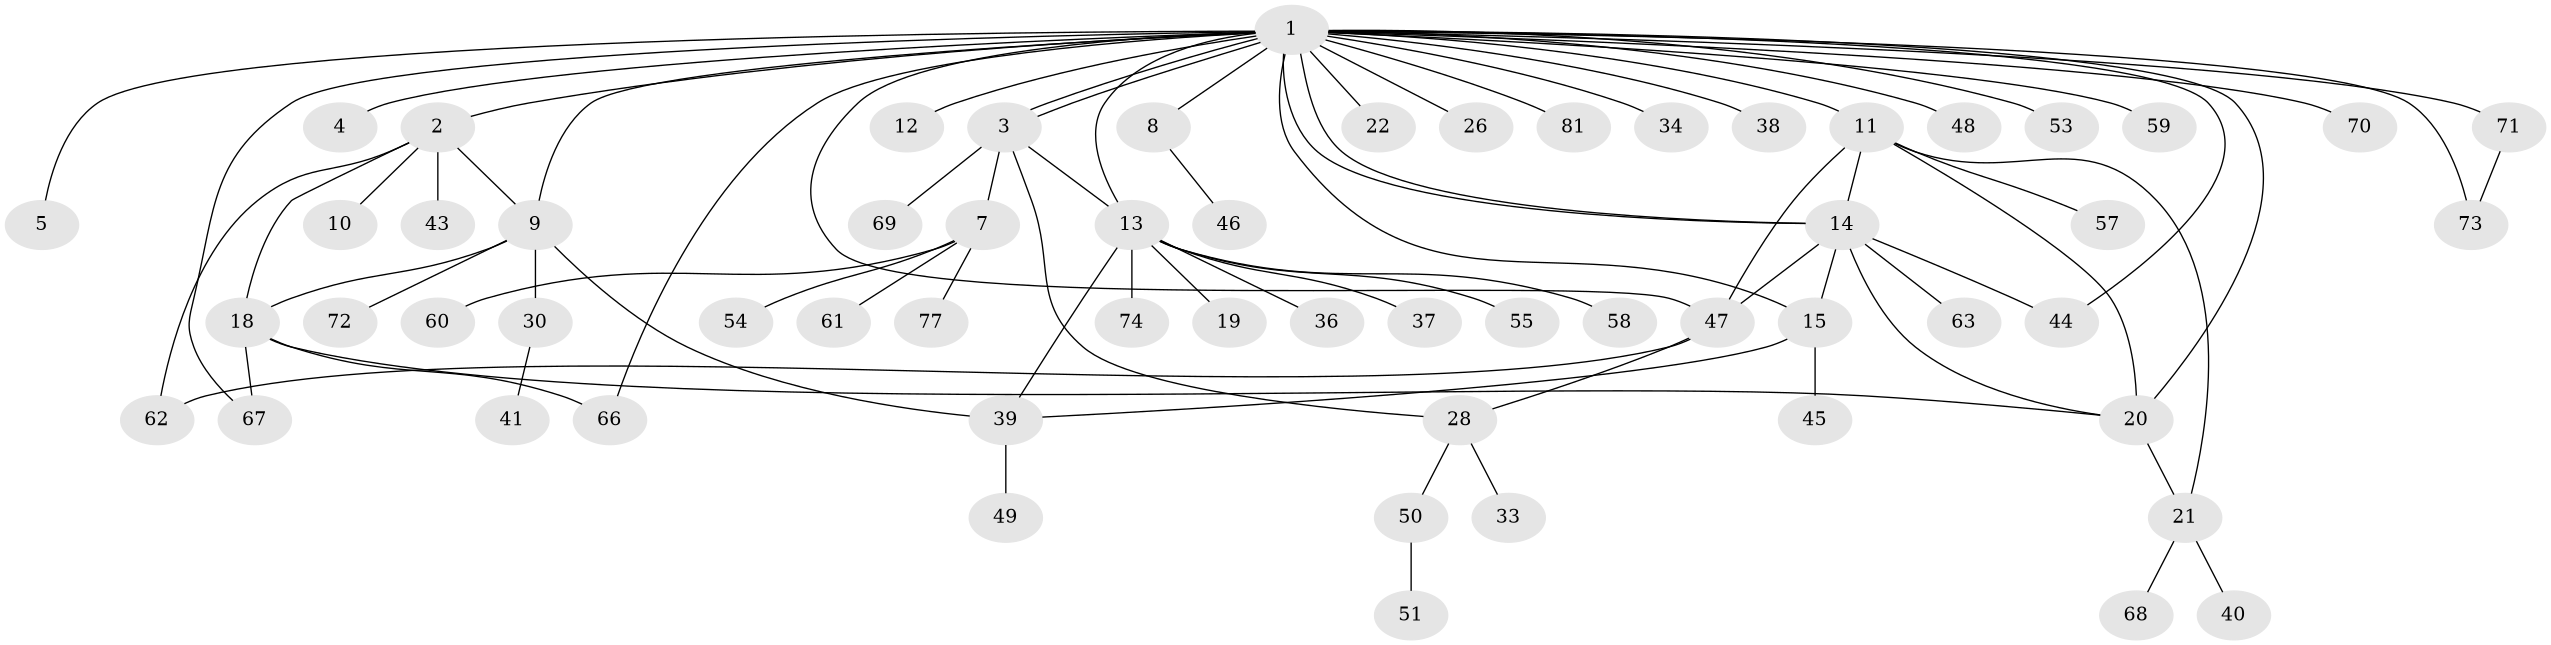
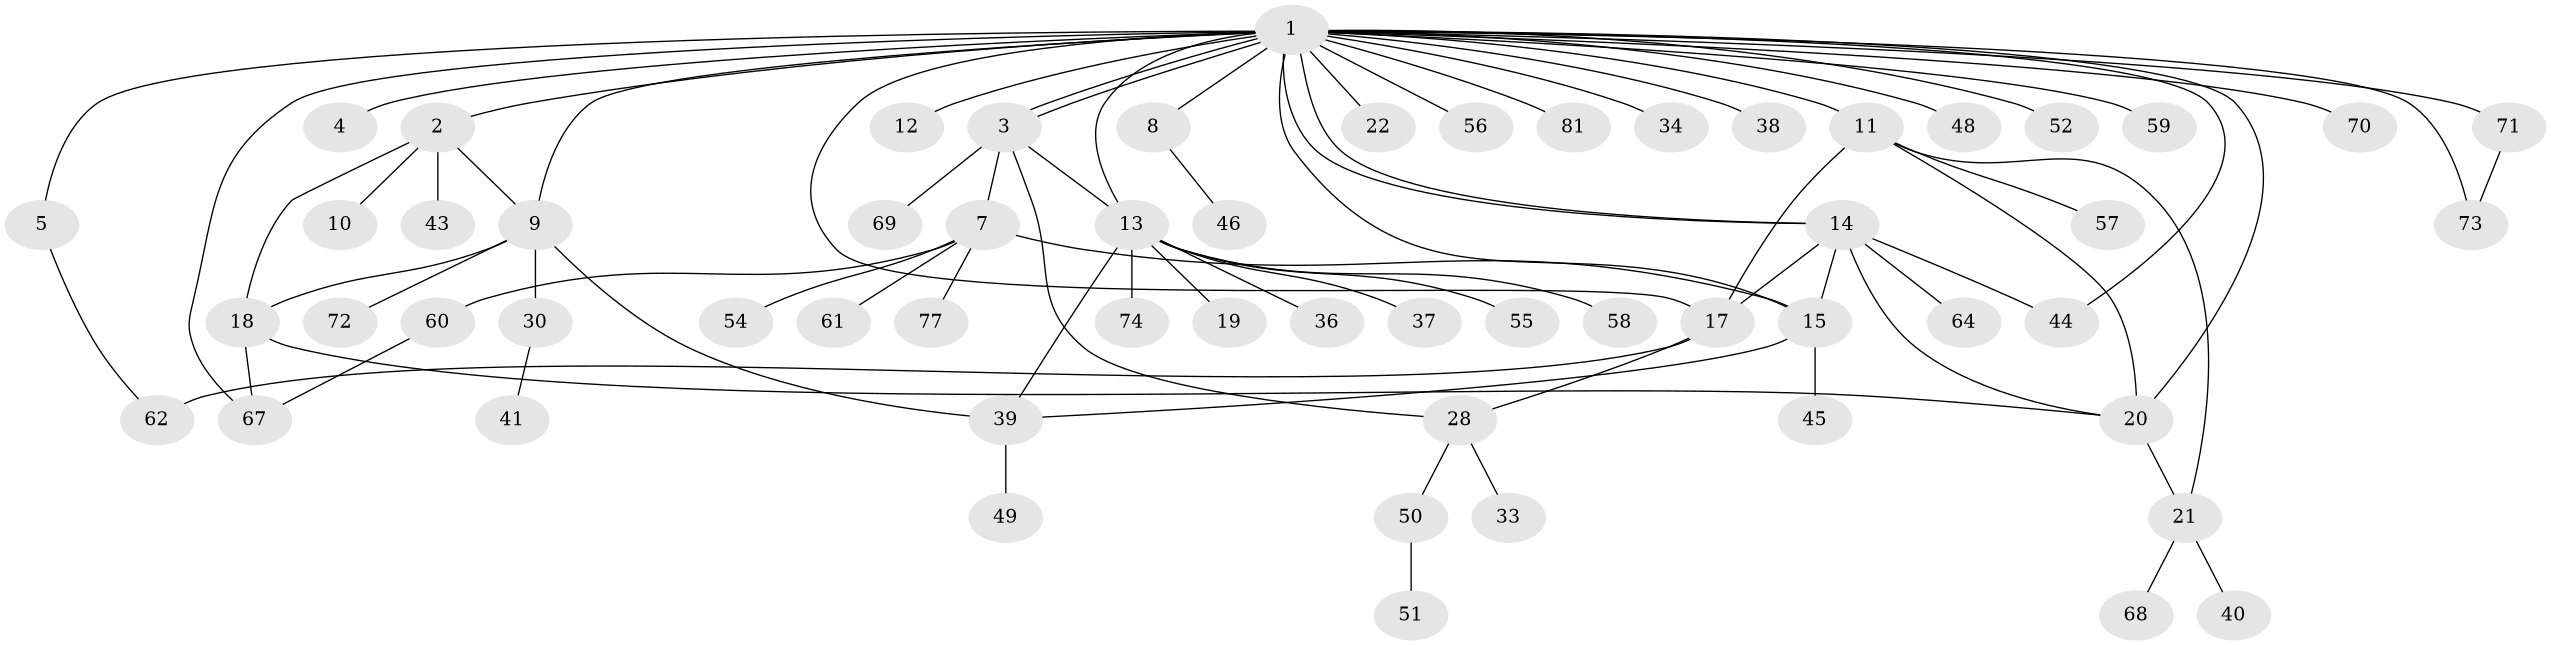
(1476, 127) -> (1476, 127)
(2062, 127) -> (2062, 127)
(1854, 176) -> none
(236, 221) -> (87, 329)
none -> (1403, 263)
(1717, 323) -> (1717, 323)
(1964, 323) -> (1964, 323)
none -> (314, 388)
(610, 420) -> none
